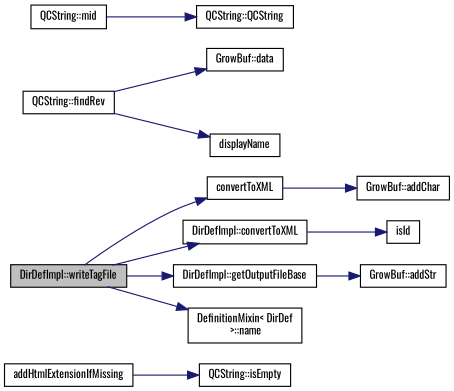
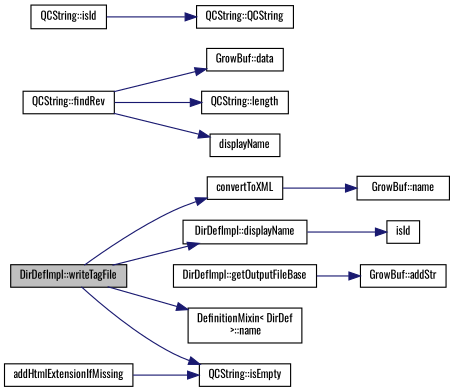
(69, 17) -> (69, 17)
none -> (245, 103)
(403, 188) -> (403, 188)
(245, 232) -> (245, 232)
(144, 276) -> (132, 328)
